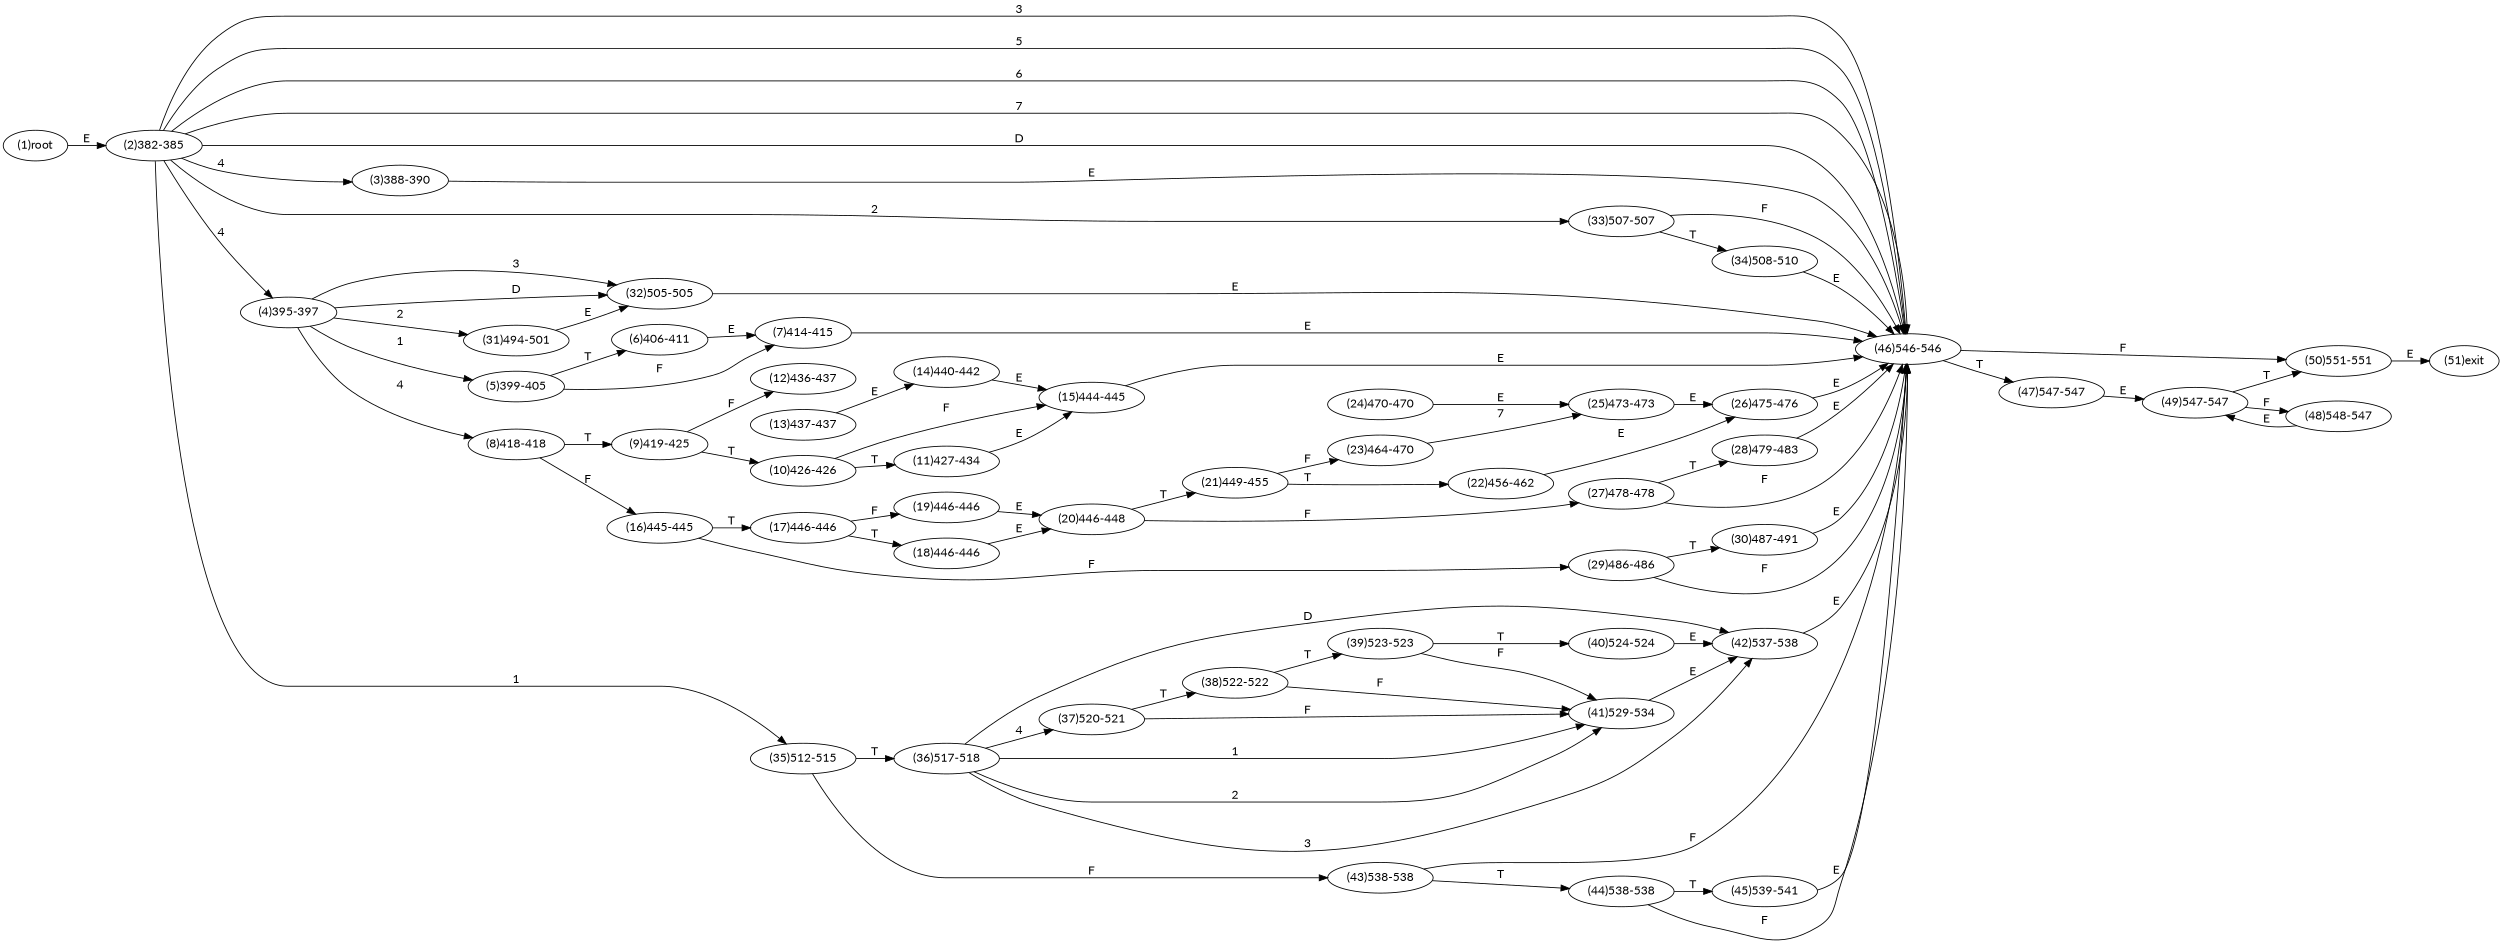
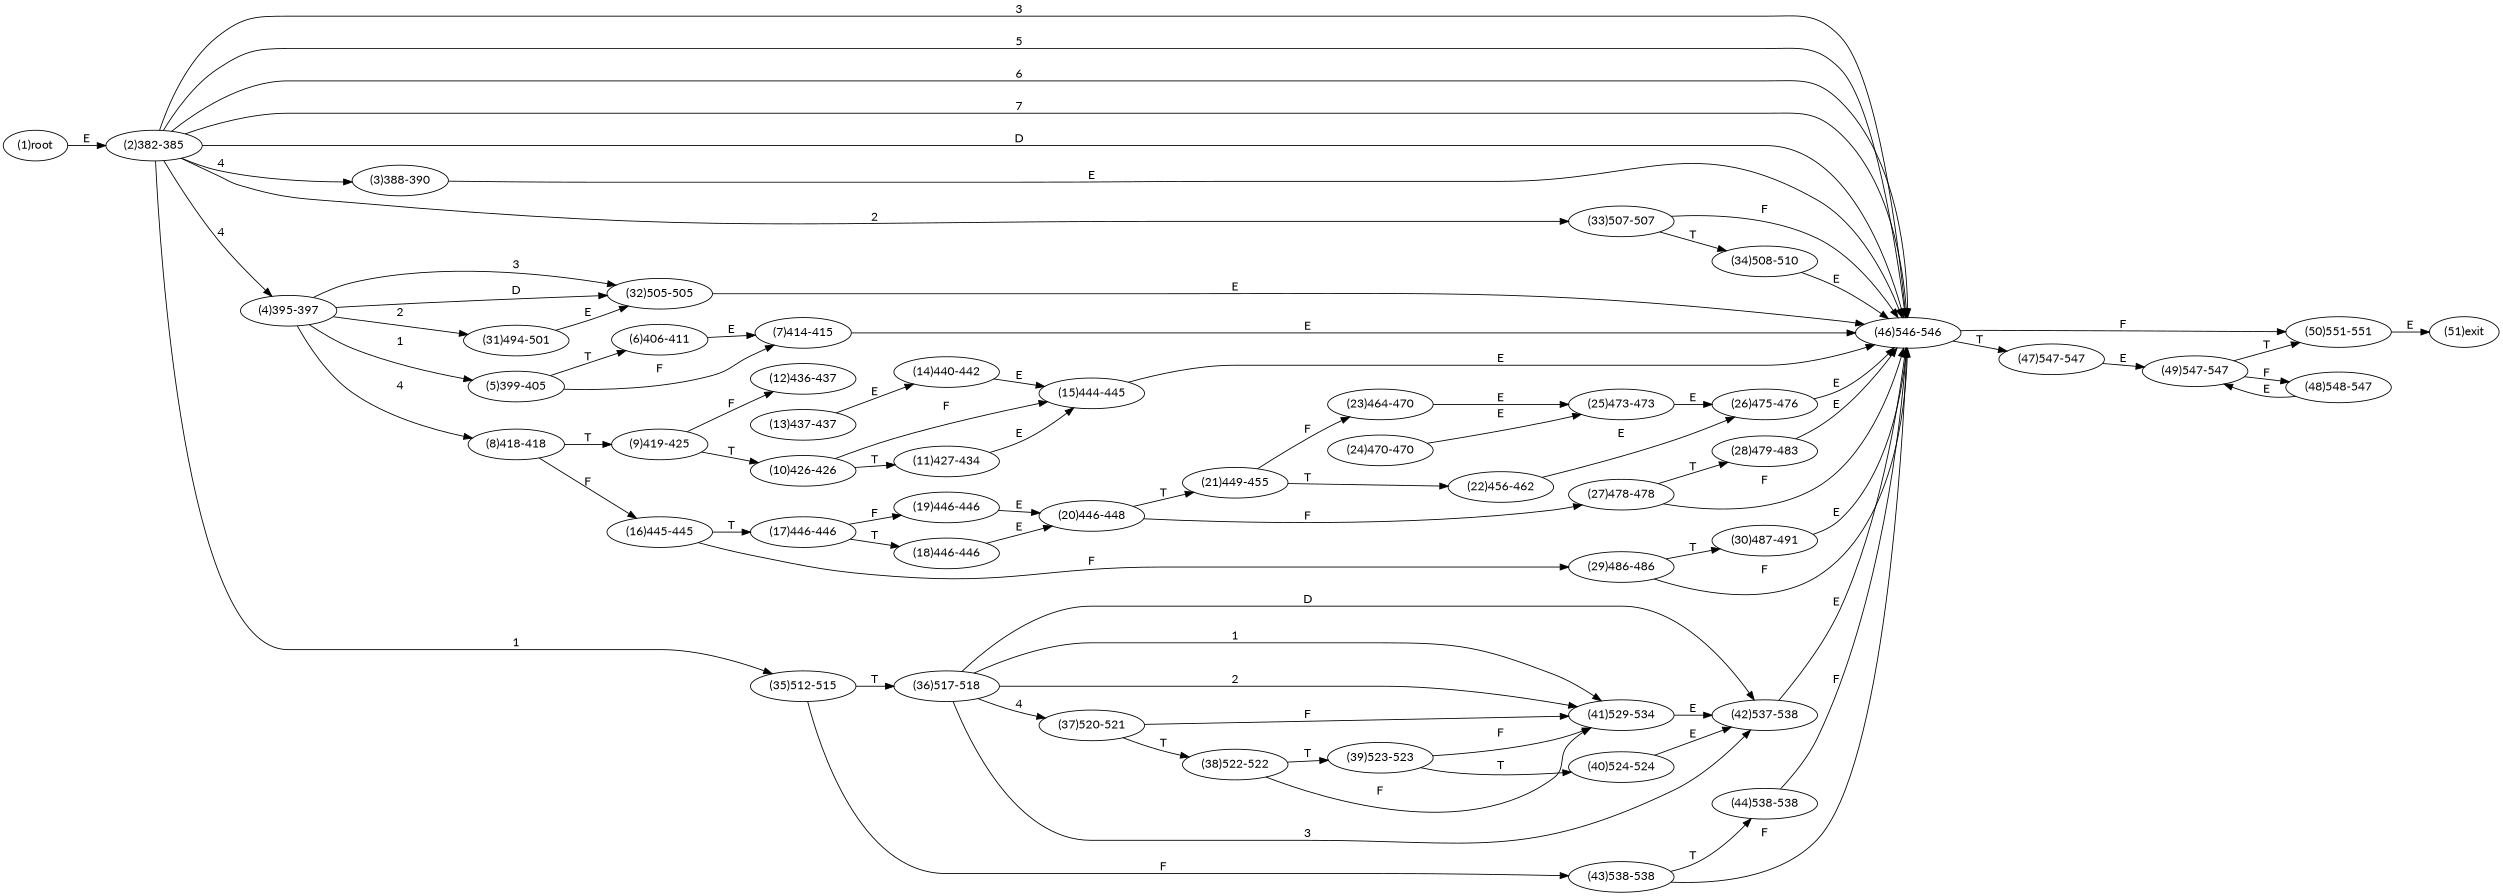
(1501, 414) -> (1501, 398)
(1765, 891) -> none
